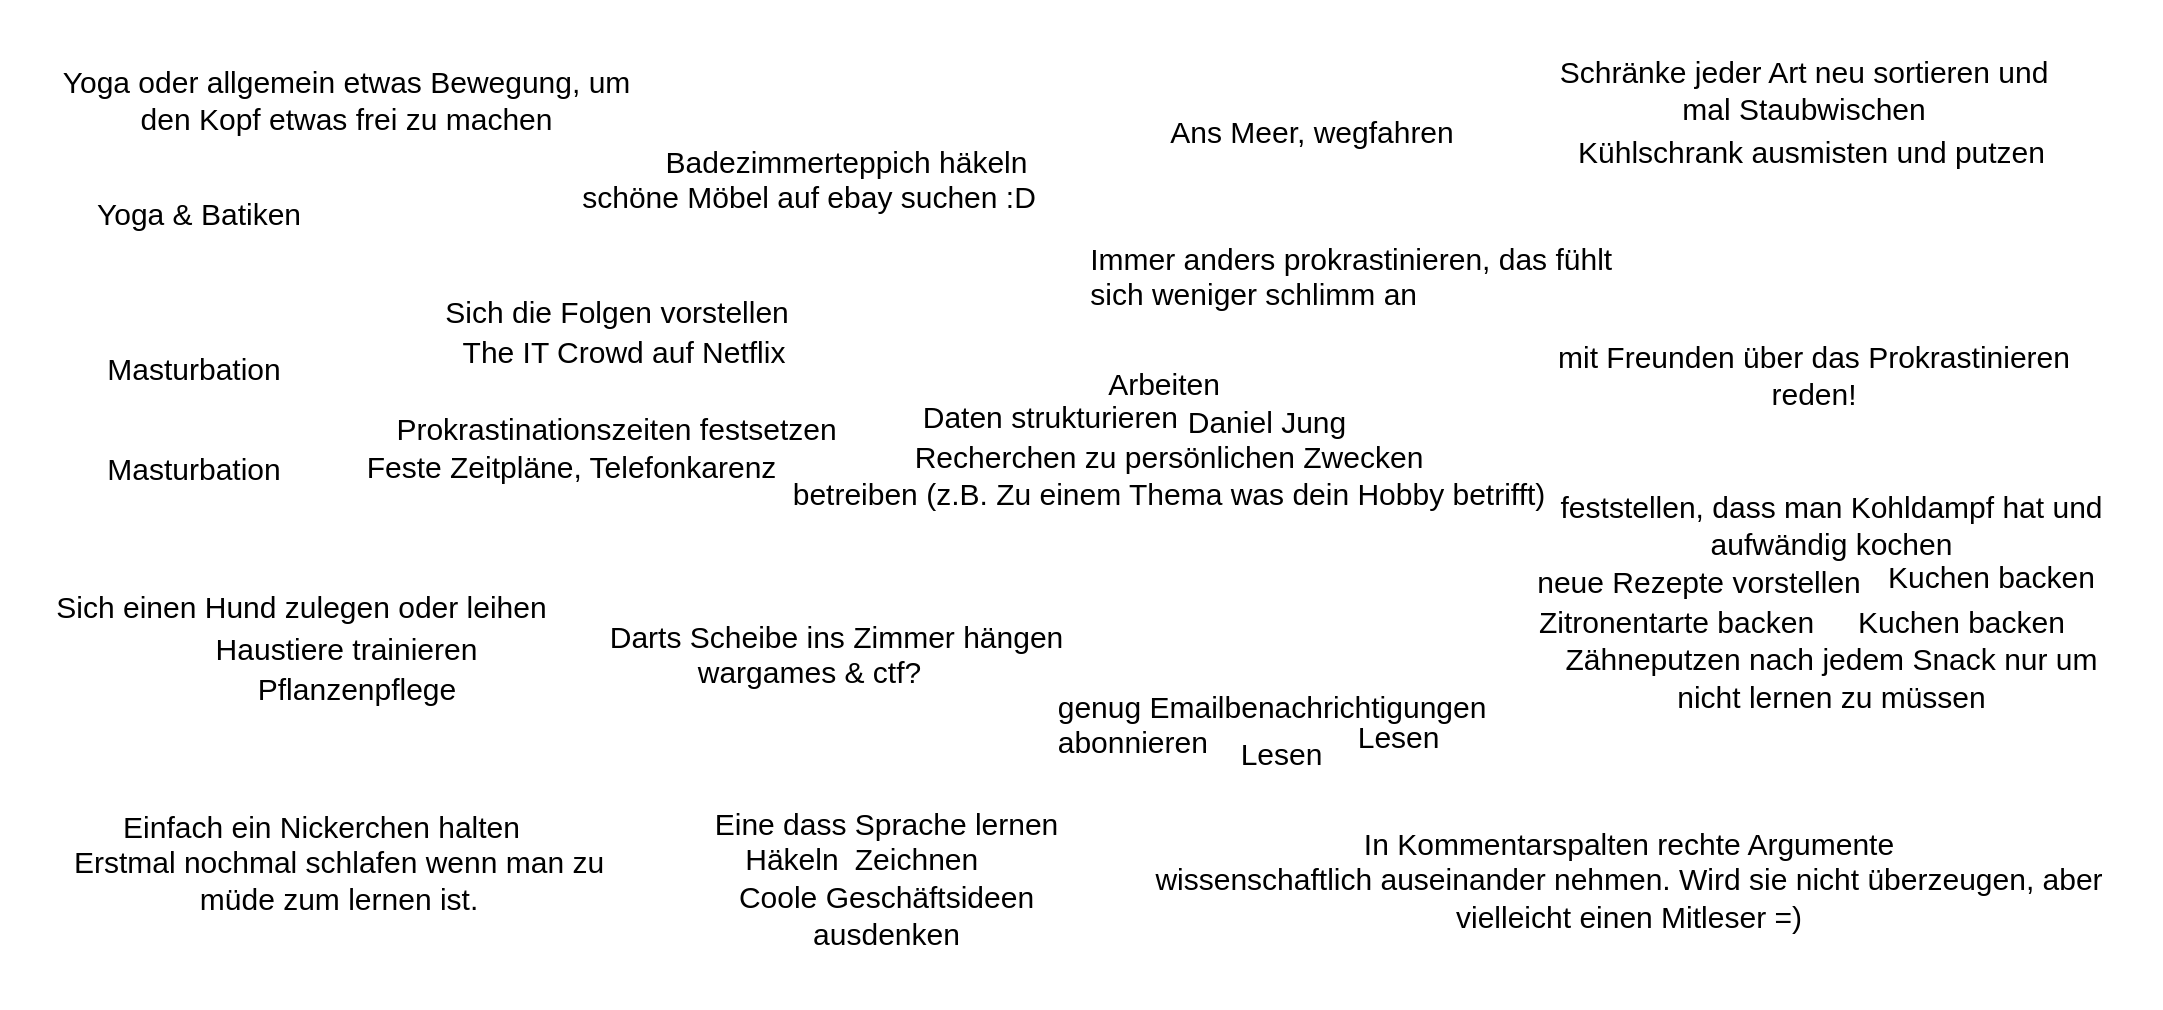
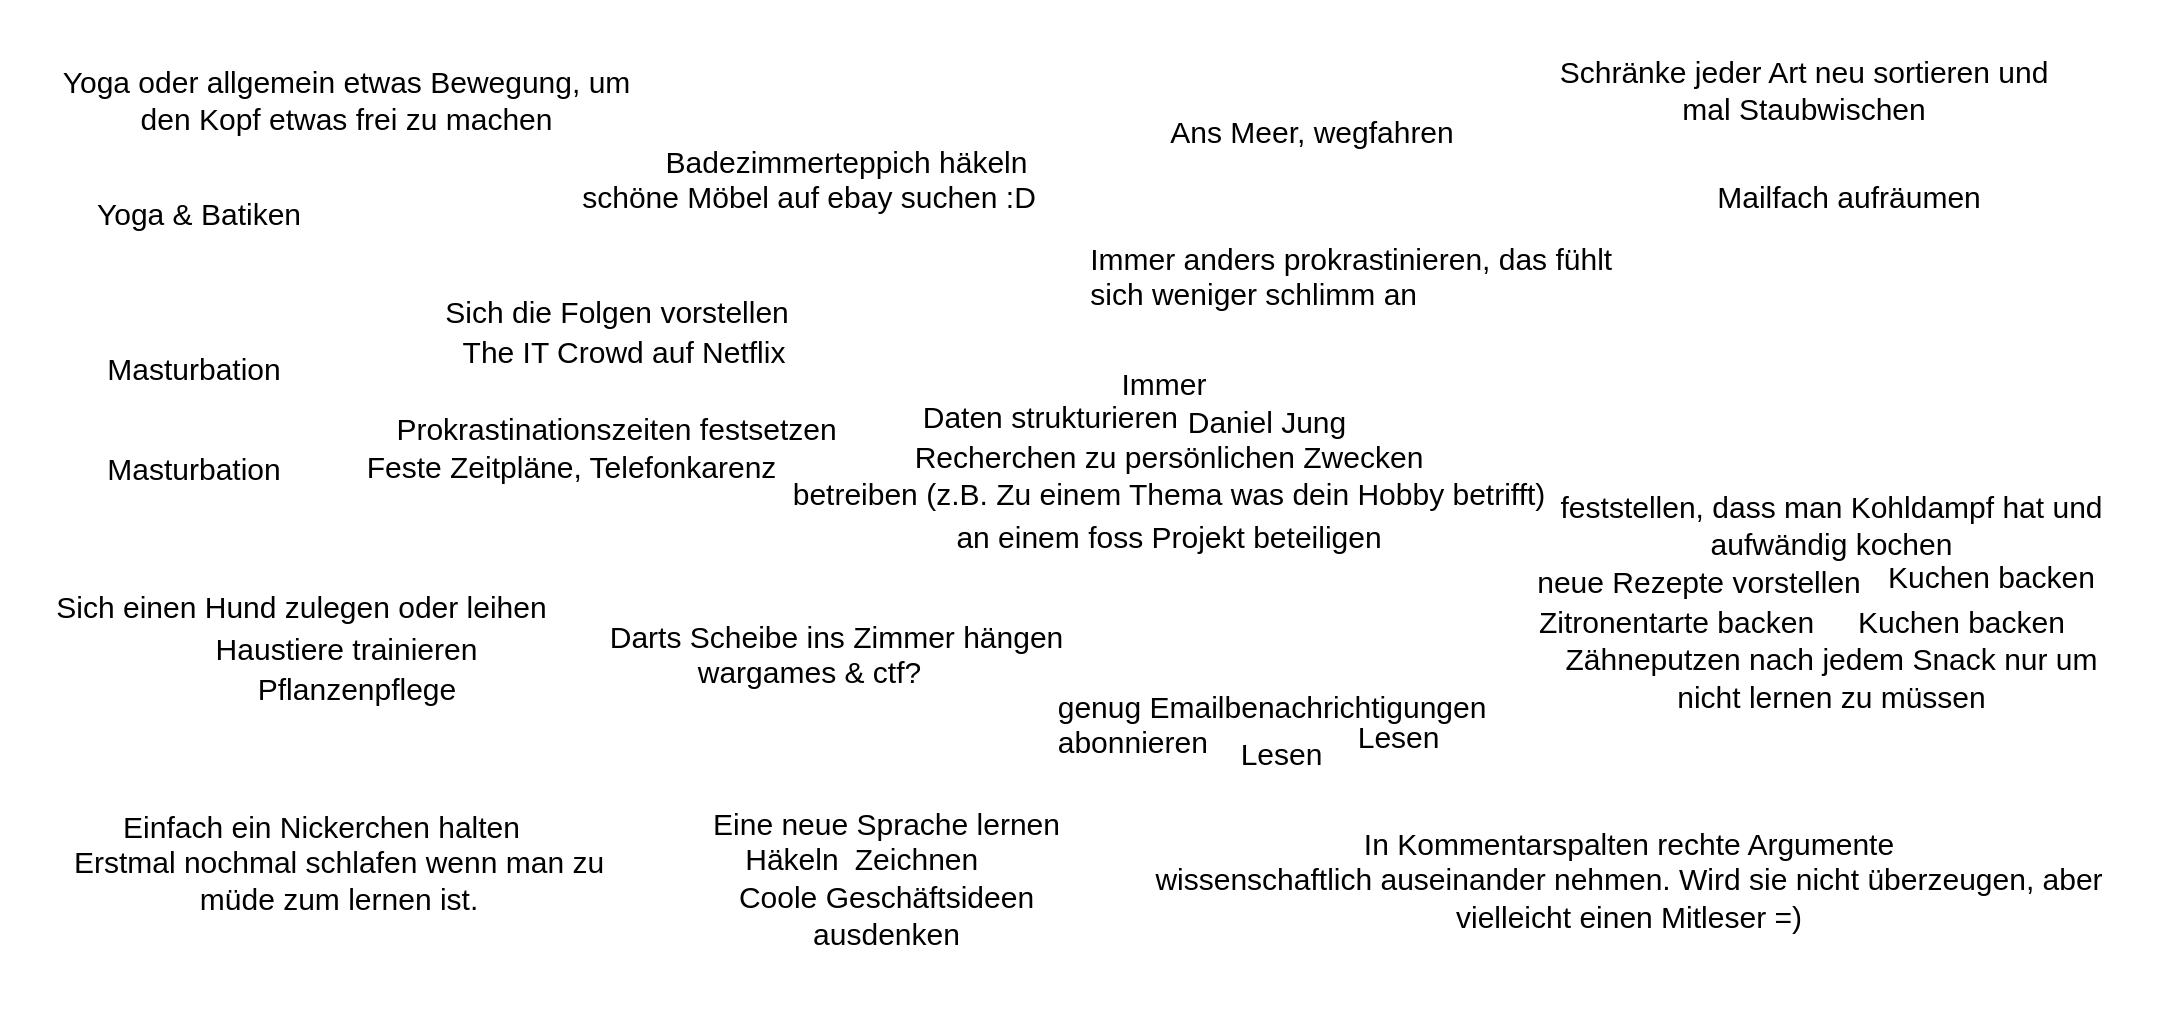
(1811, 154) -> none
none -> (1849, 199)
(1814, 376) -> none
(1165, 386) -> (1165, 386)
none -> (1168, 539)
(888, 826) -> (888, 826)
